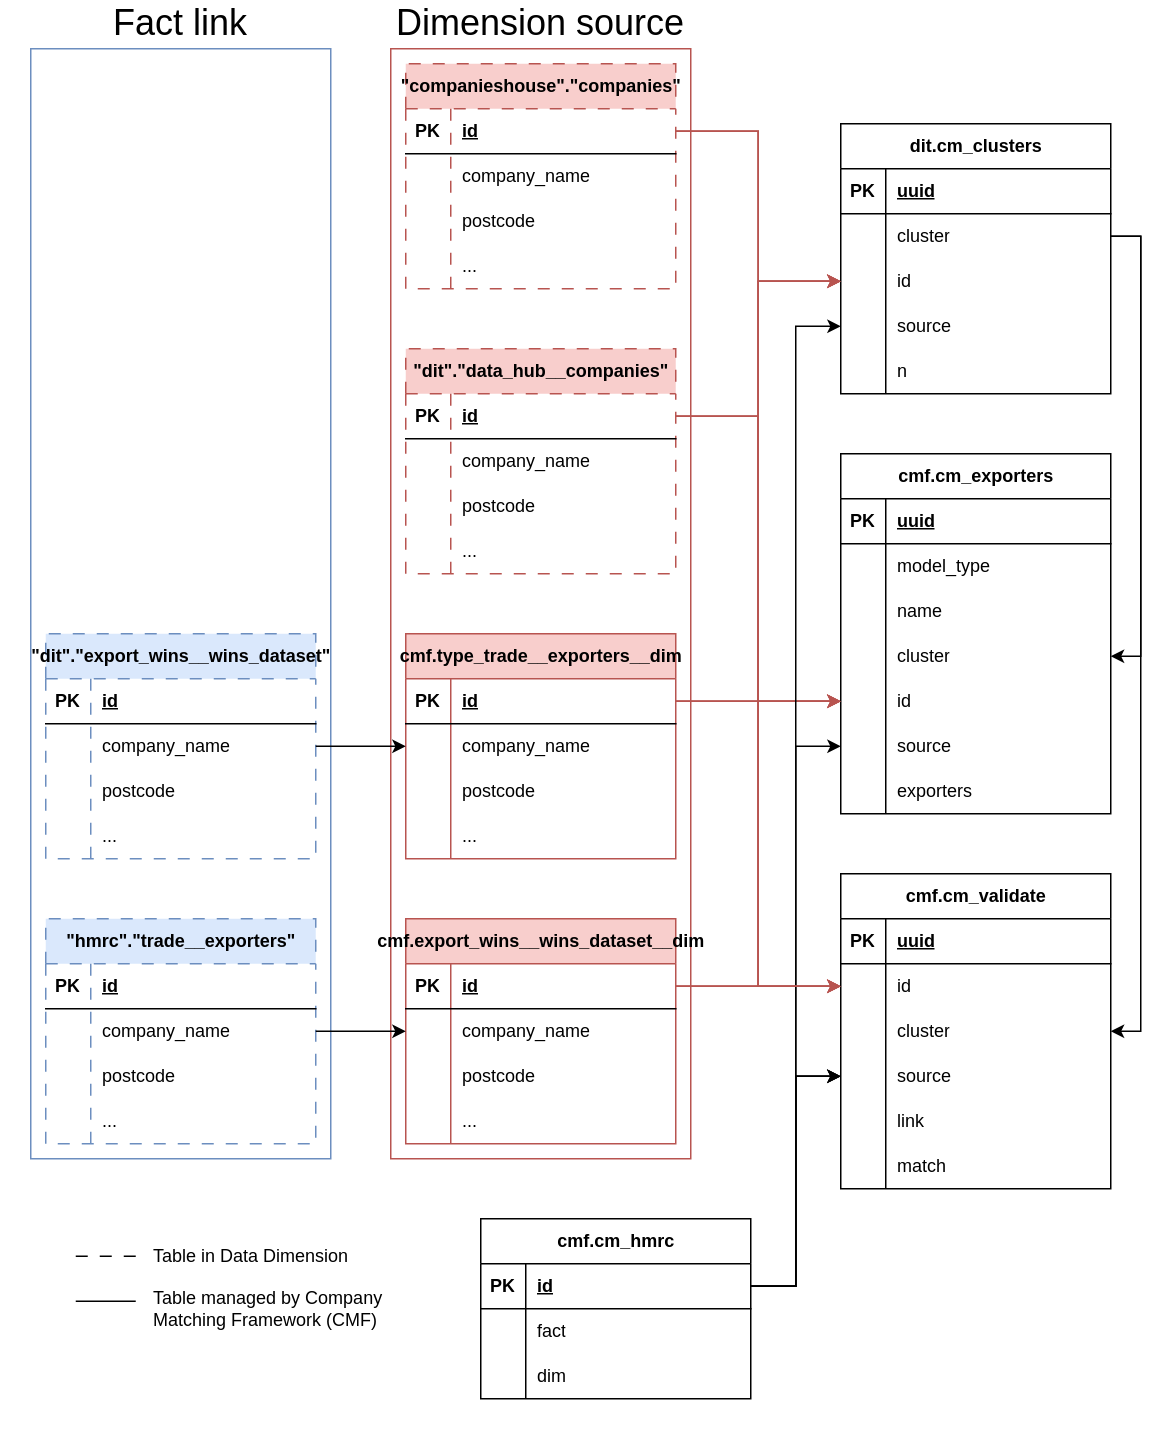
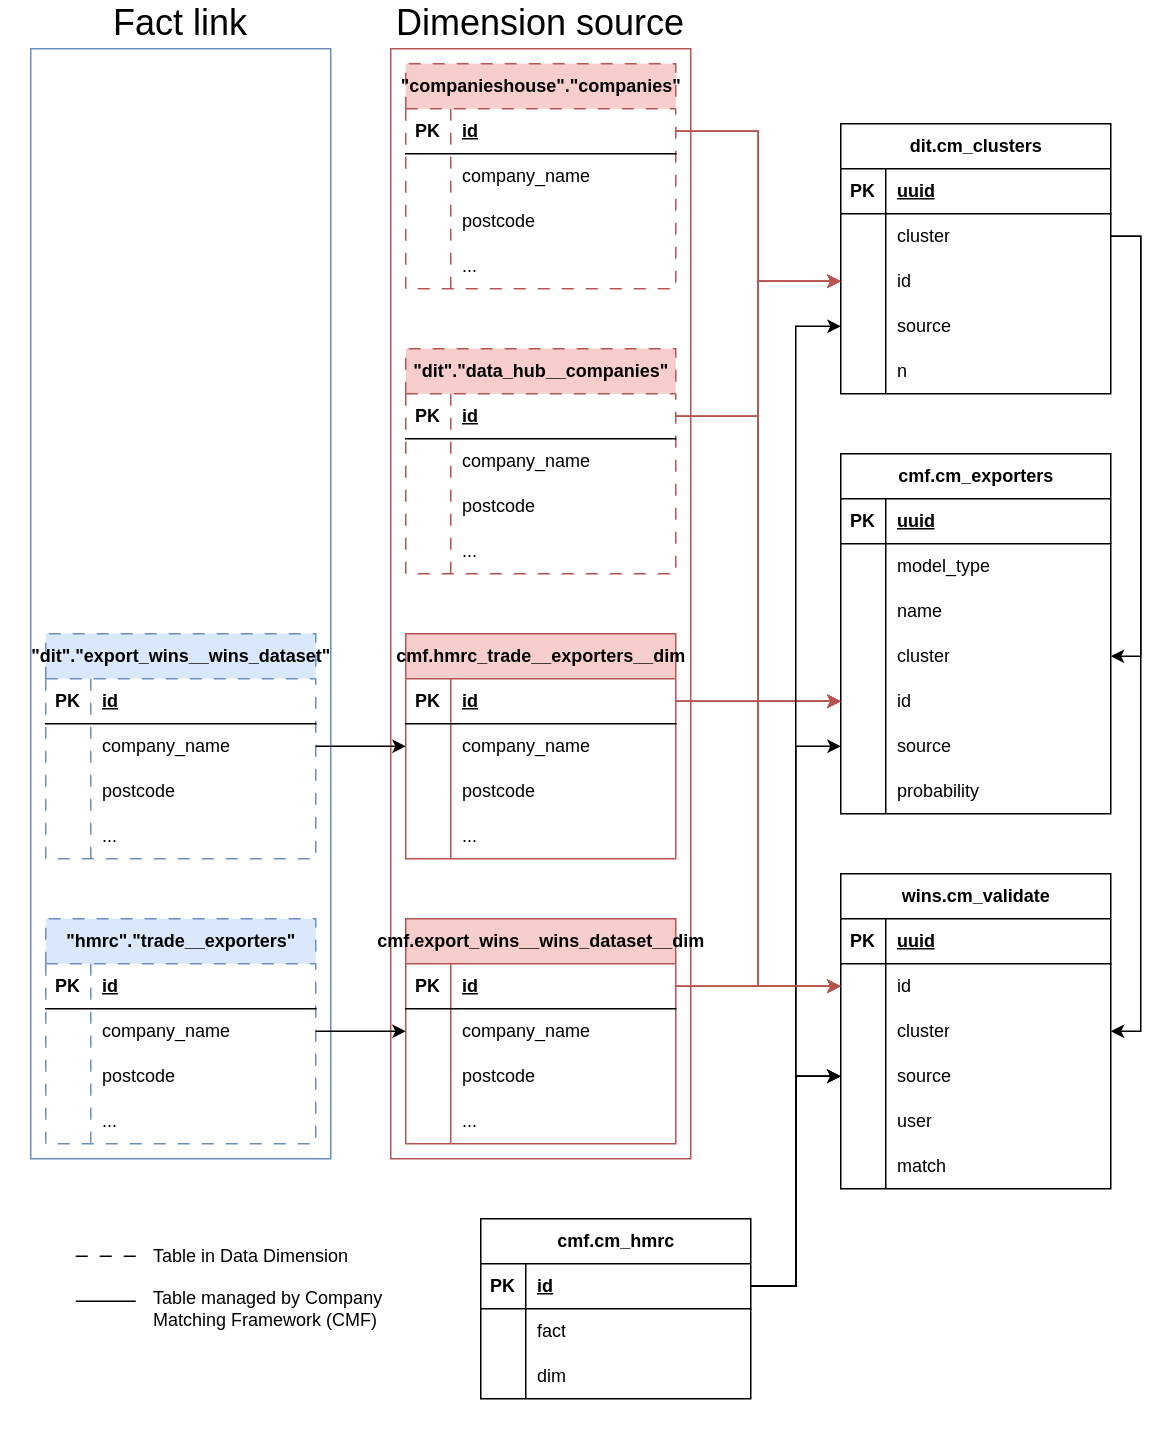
(542, 656) -> (542, 656)
(943, 791) -> (946, 791)
(977, 896) -> (977, 896)
(913, 1121) -> (918, 1121)
